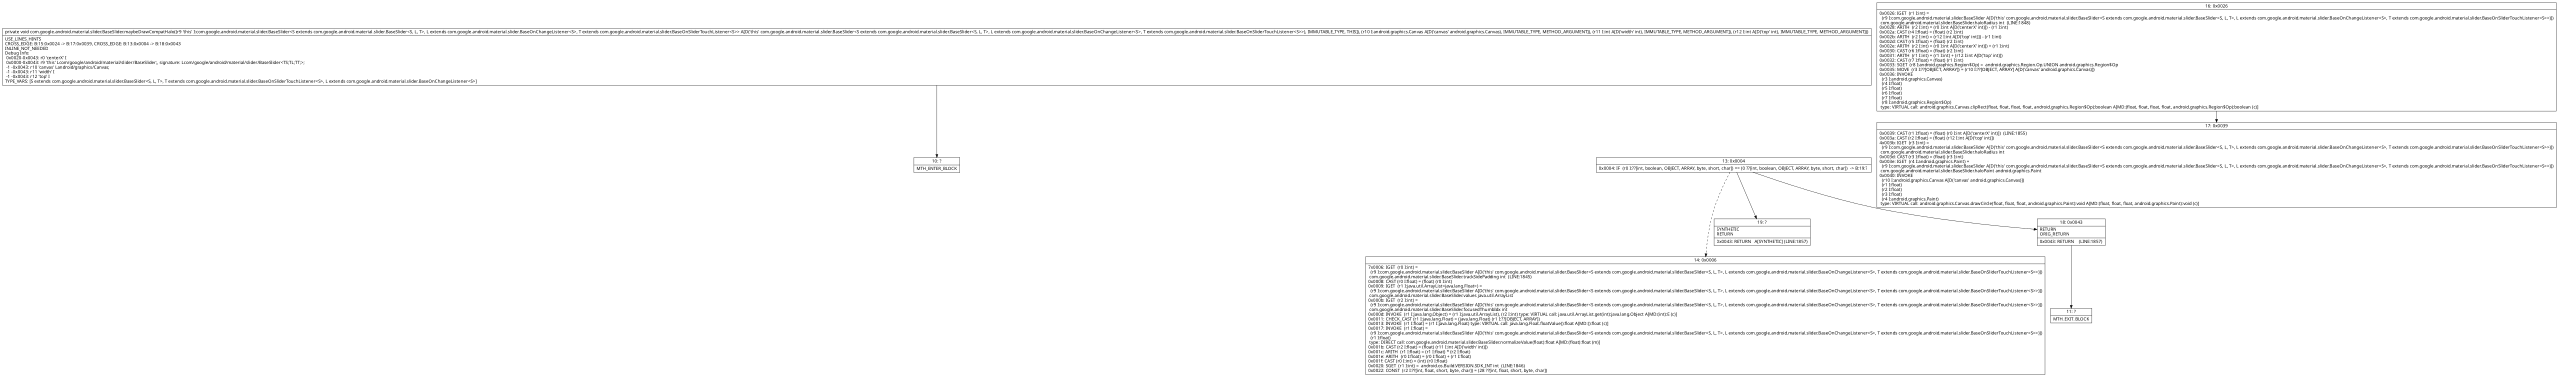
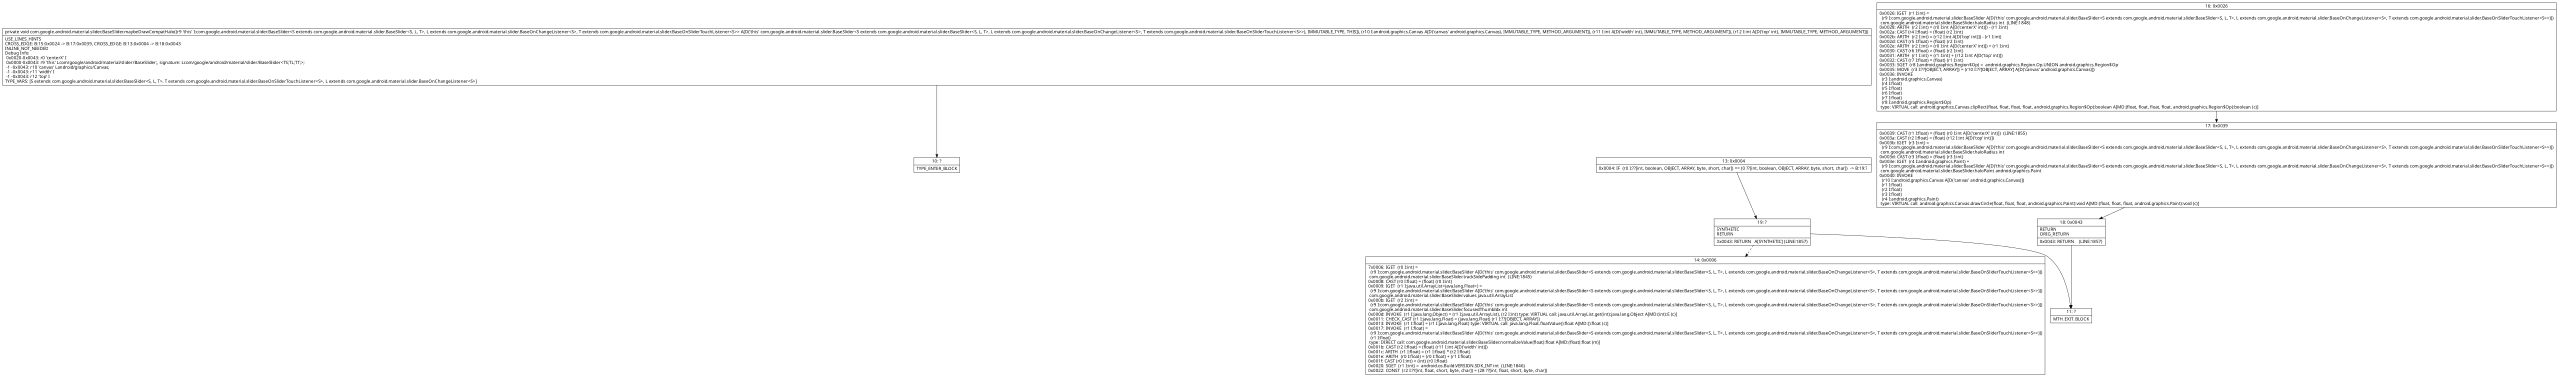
(1905, 143) -> (1905, 143)
(937, 169) -> (937, 169)
(1891, 211) -> (2113, 213)
(1713, 212) -> (1750, 250)
none -> (1957, 242)
